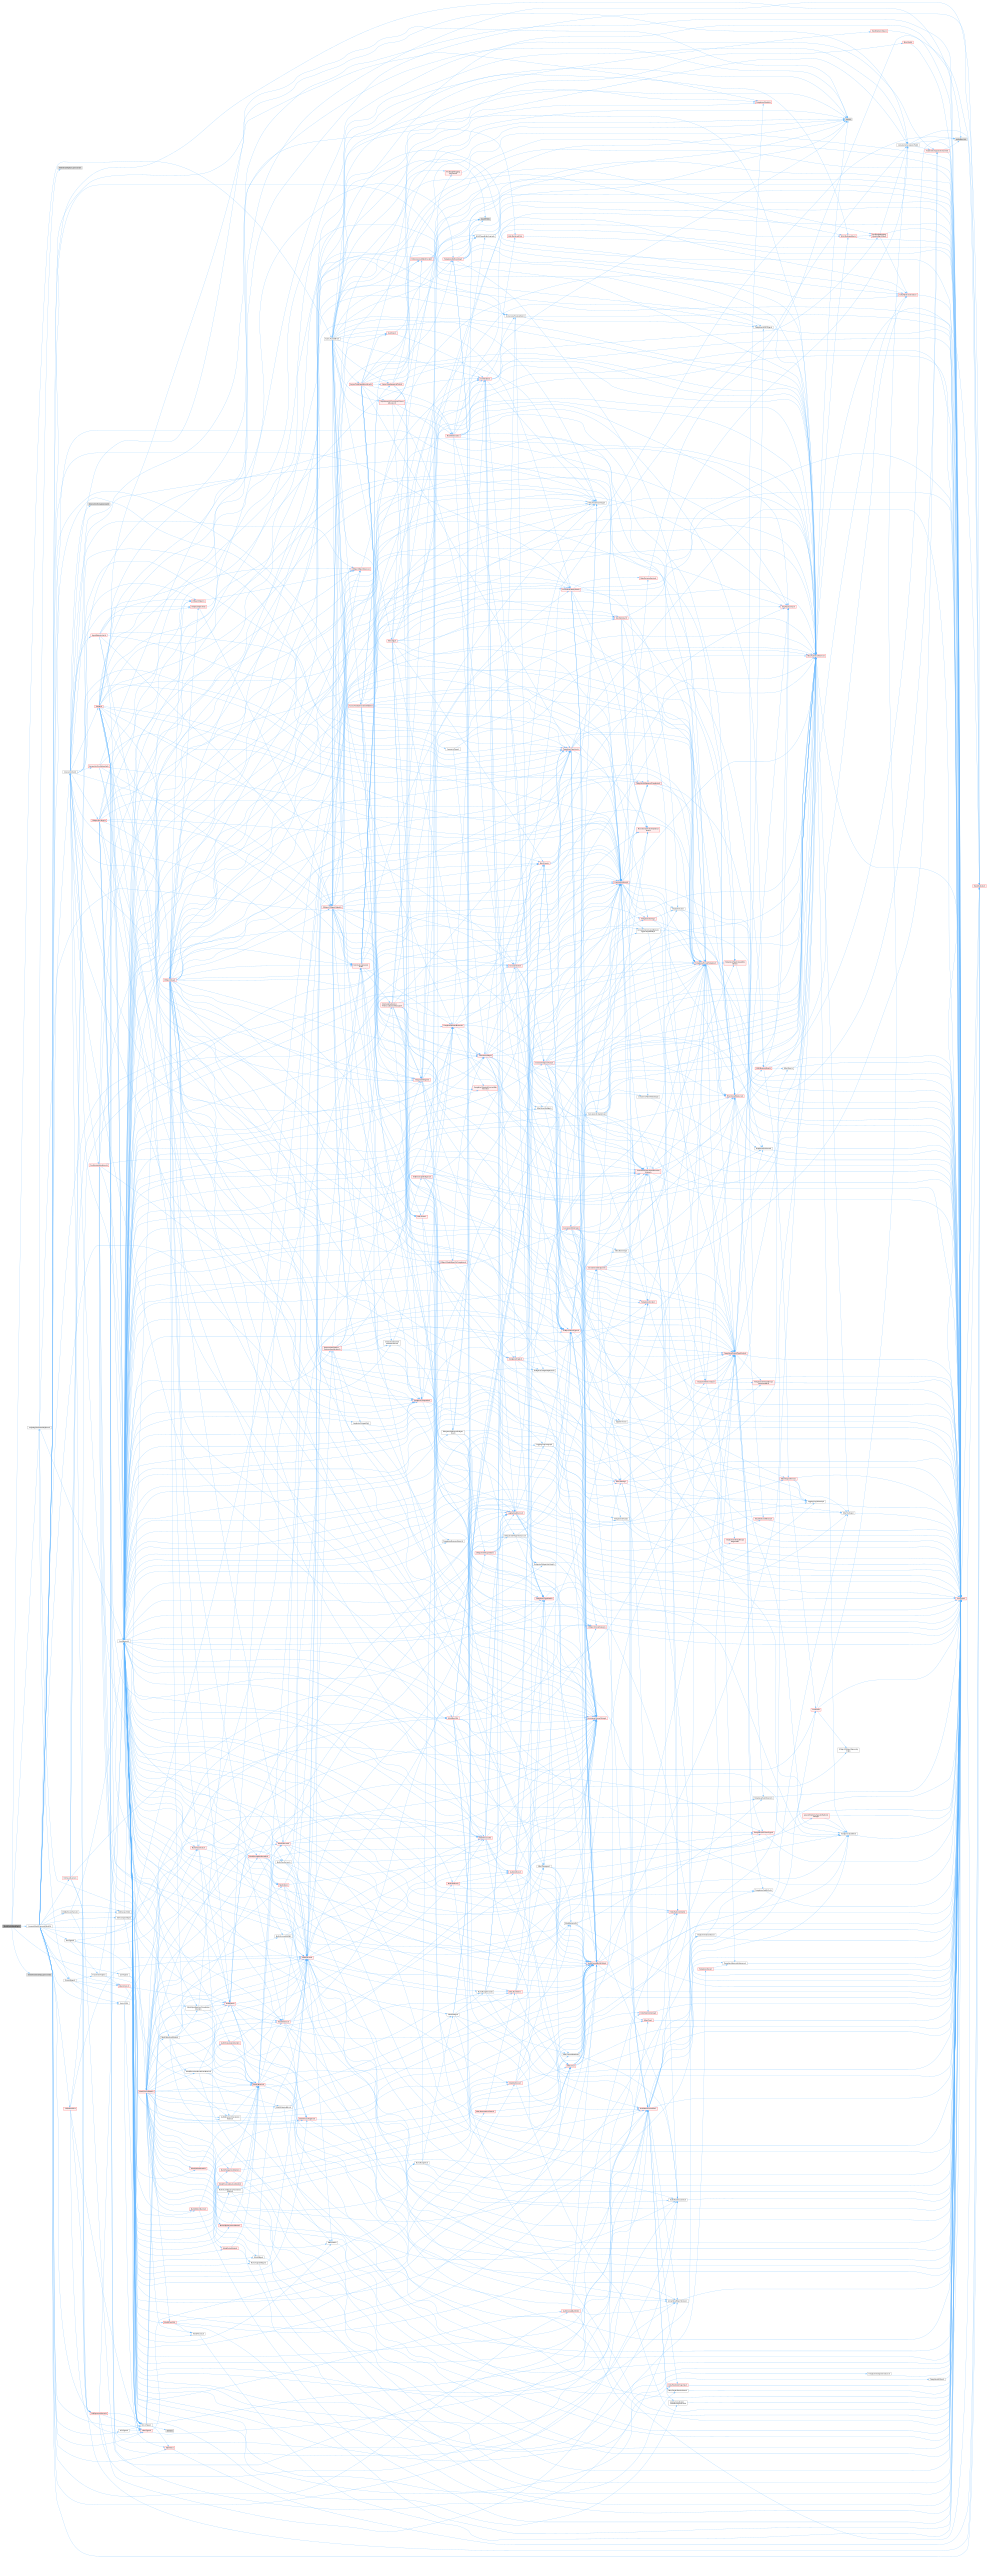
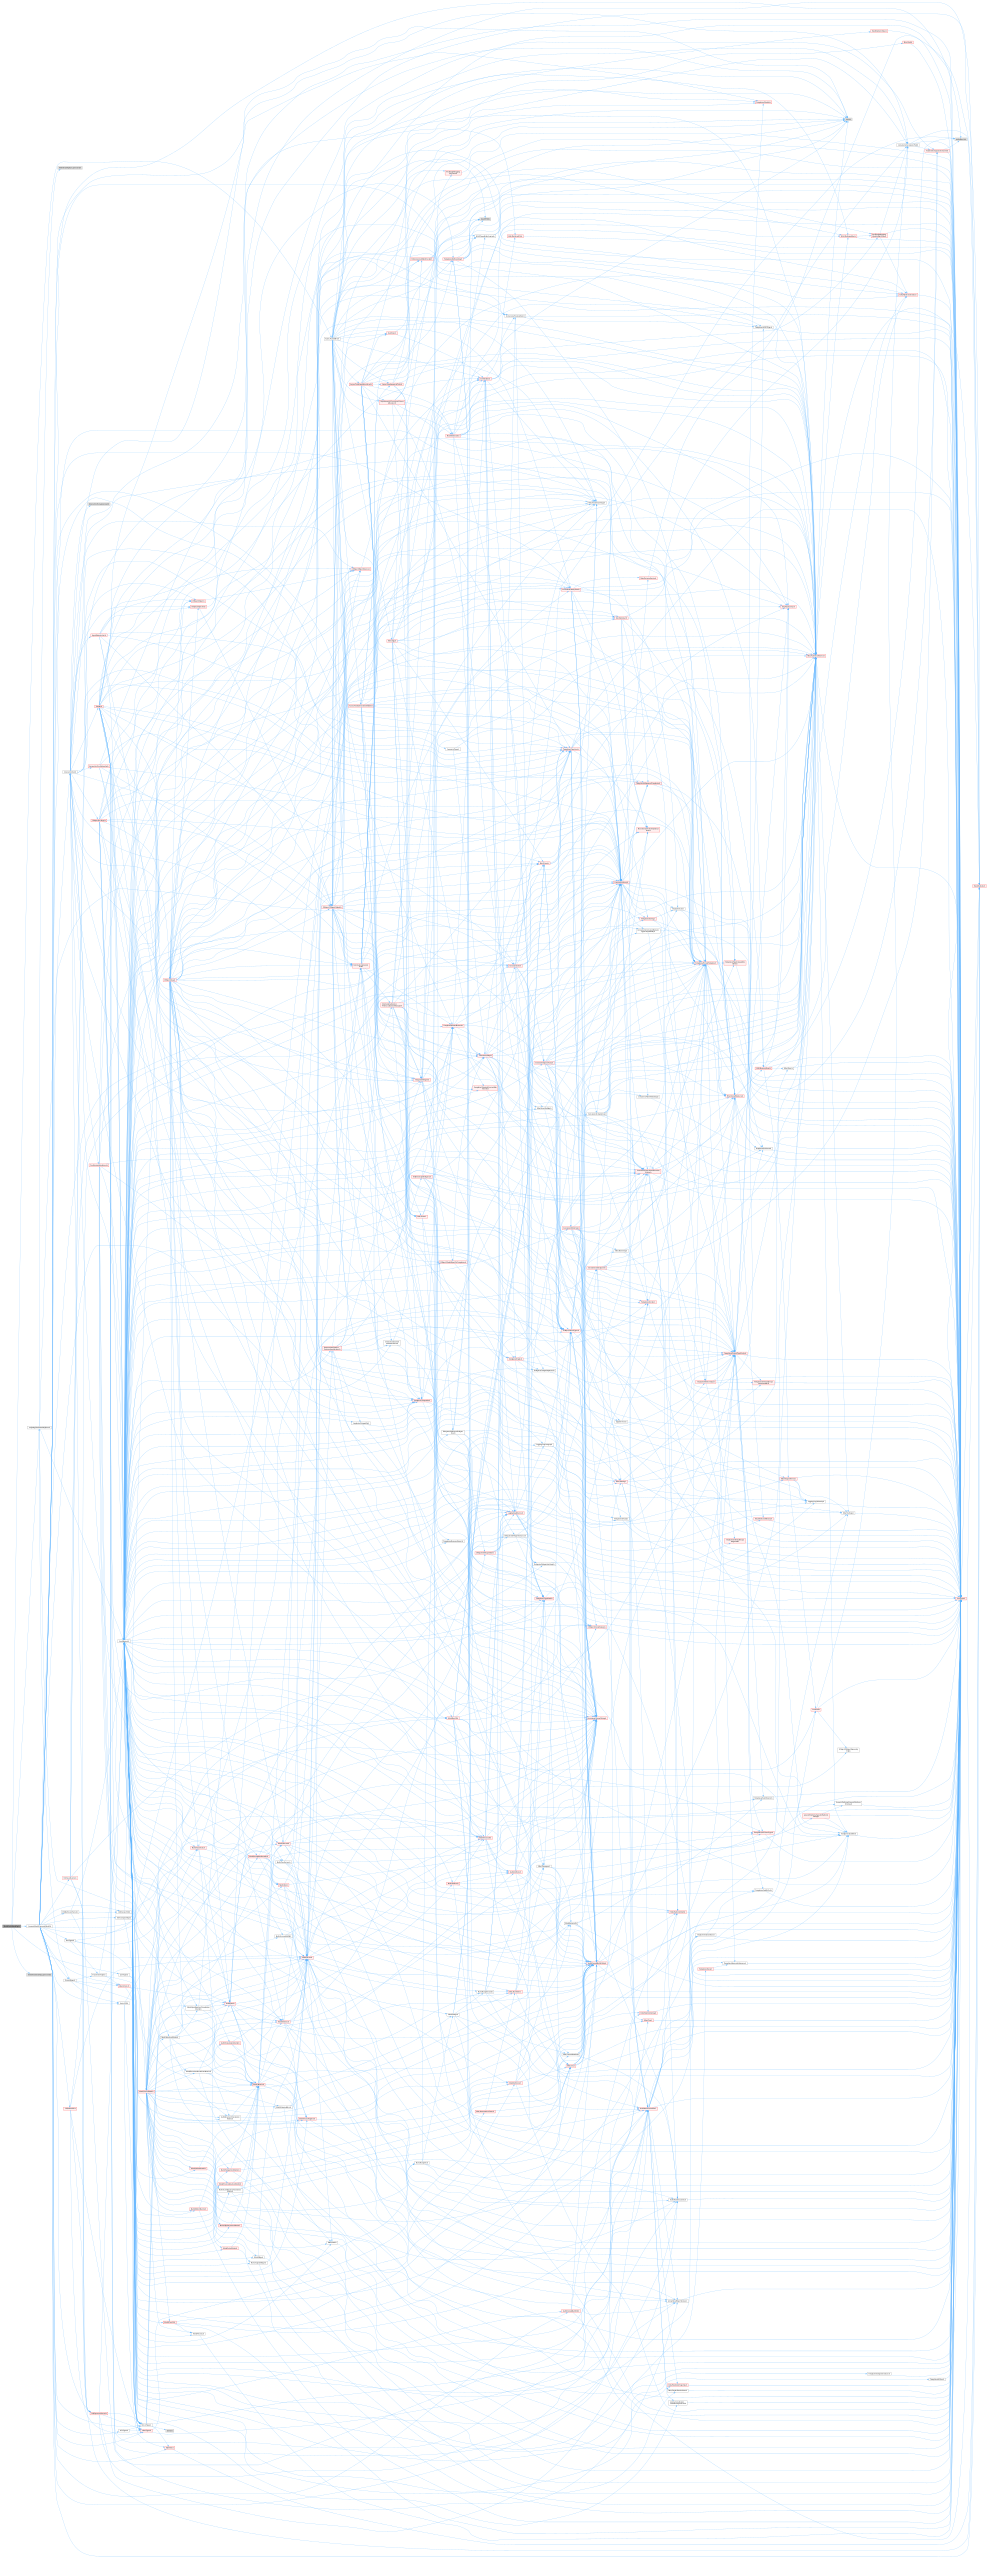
none -> (848, 1803)
